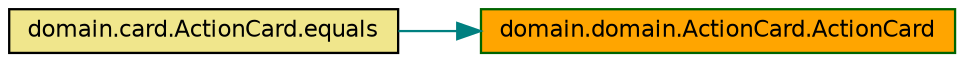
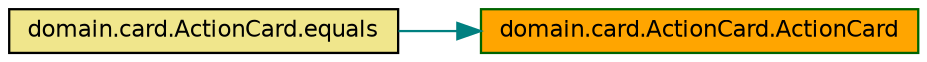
(718, 31) -> (700, 31)
